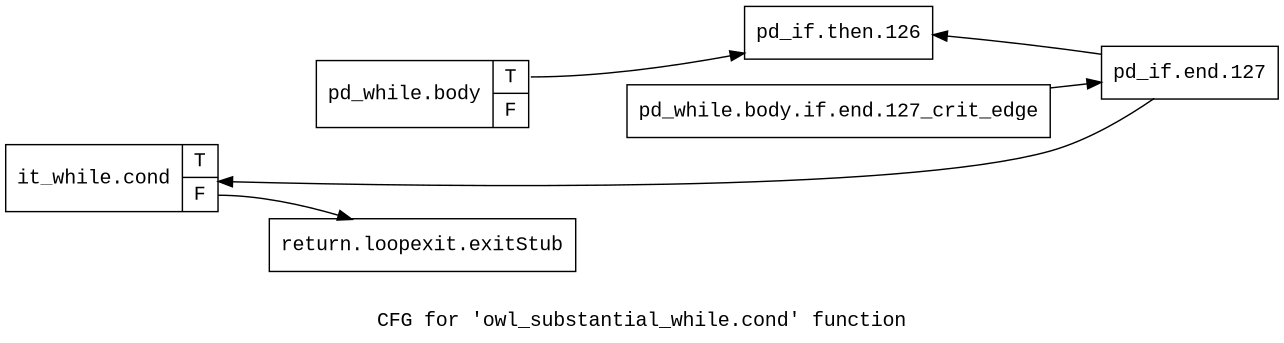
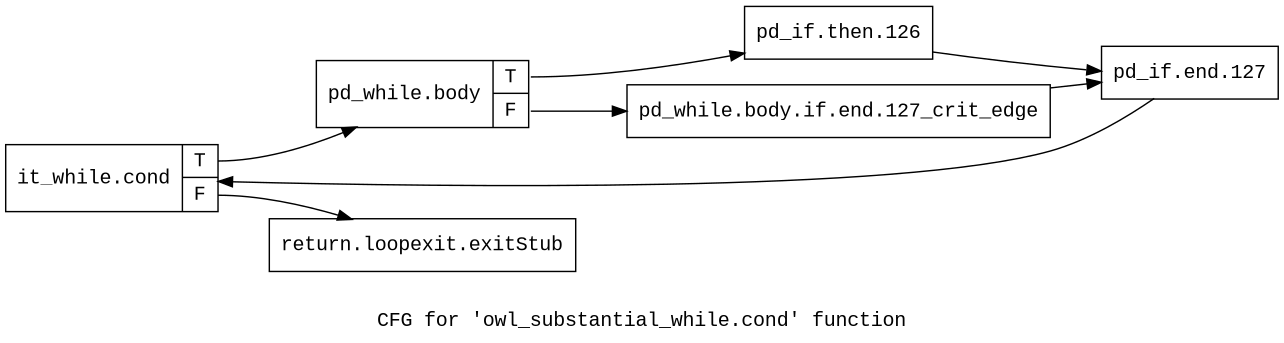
(1024, 44) -> (1010, 62)
none -> (572, 111)
none -> (282, 153)
